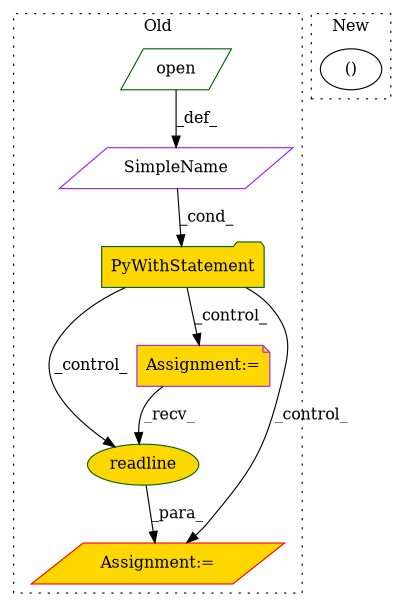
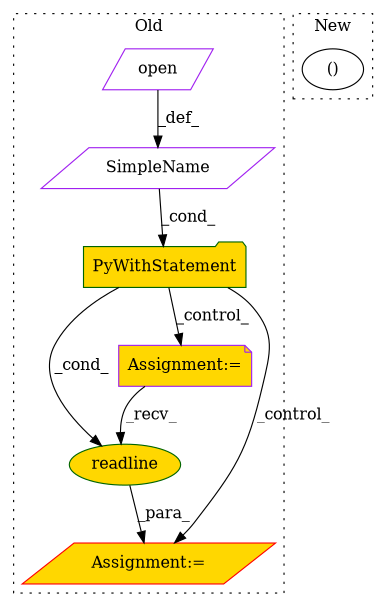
(176, 69) -> (158, 69)
(91, 366) -> (82, 366)
